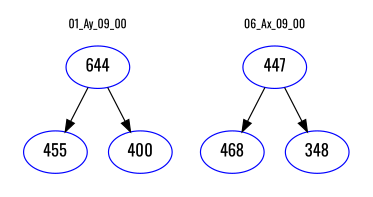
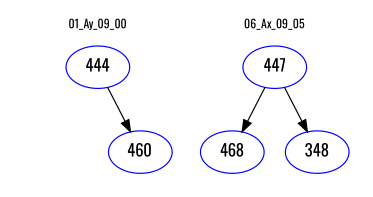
(275, 25) -> (275, 25)
(98, 67) -> (98, 67)
(55, 152) -> none
(140, 152) -> (140, 152)
